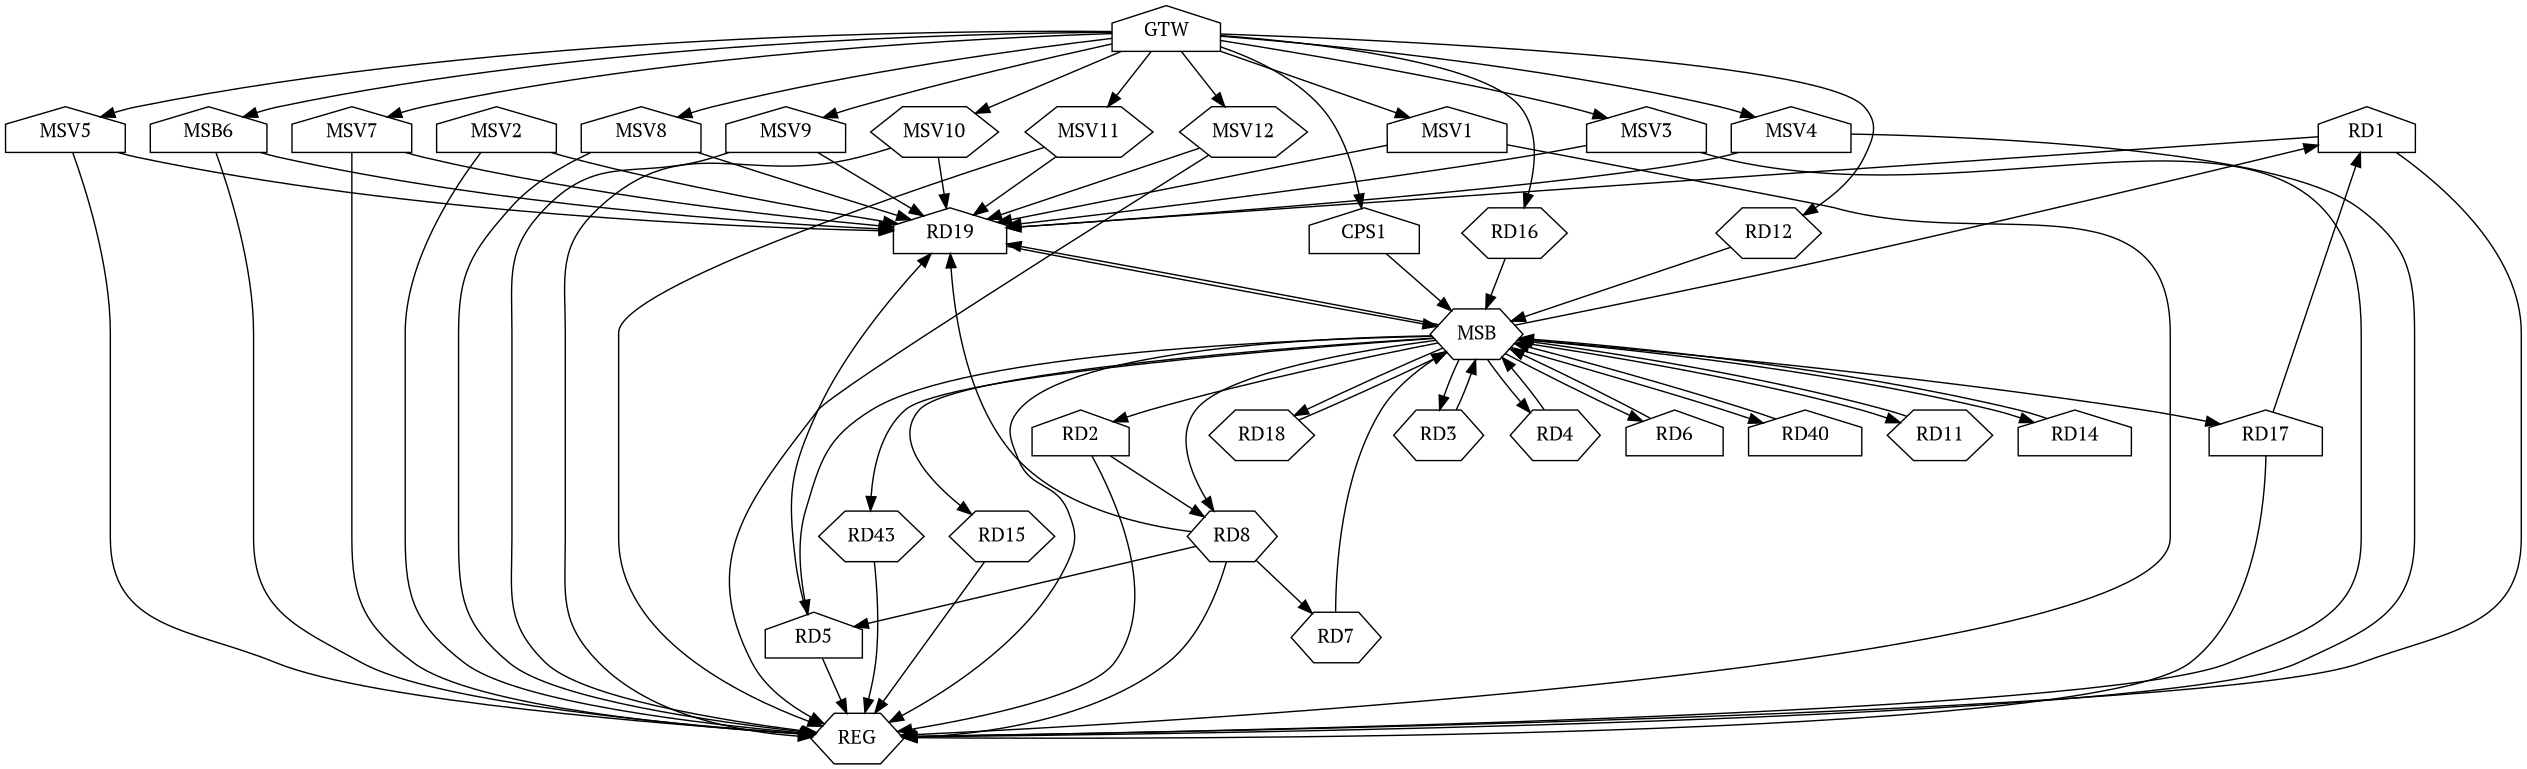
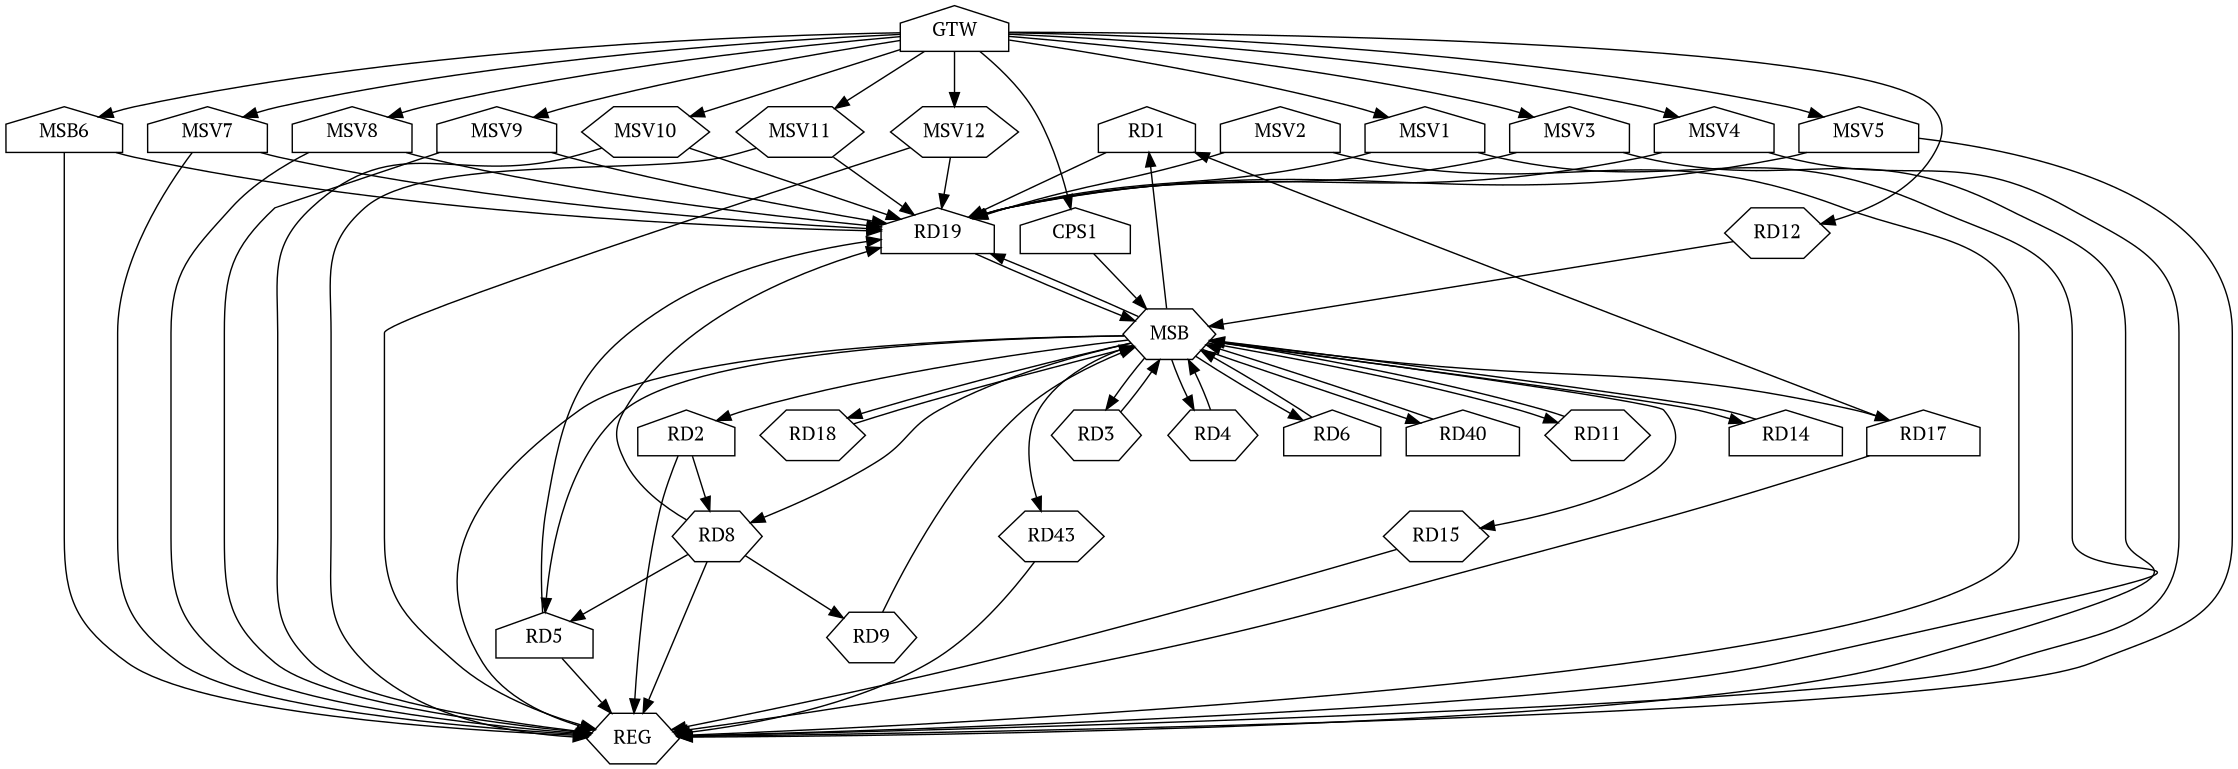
(1515, 233) -> none
(1336, 637) -> (872, 637)
(2281, 678) -> none
